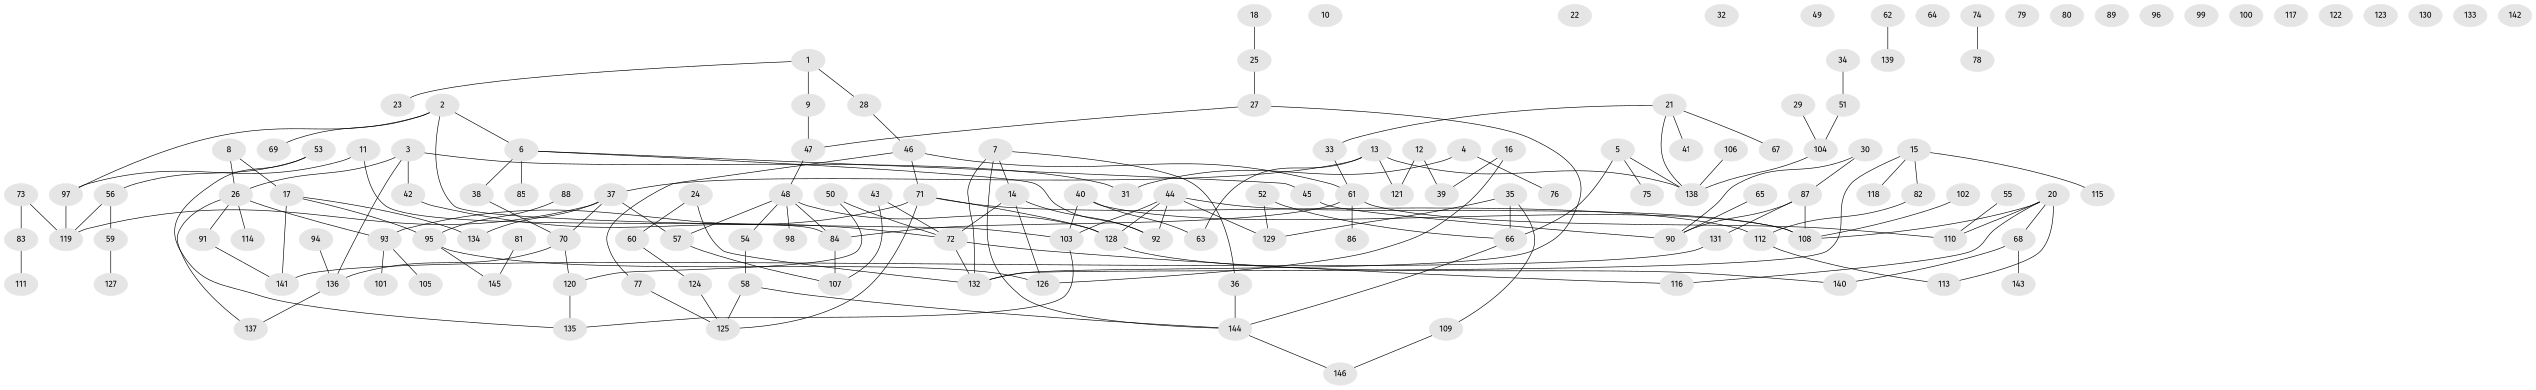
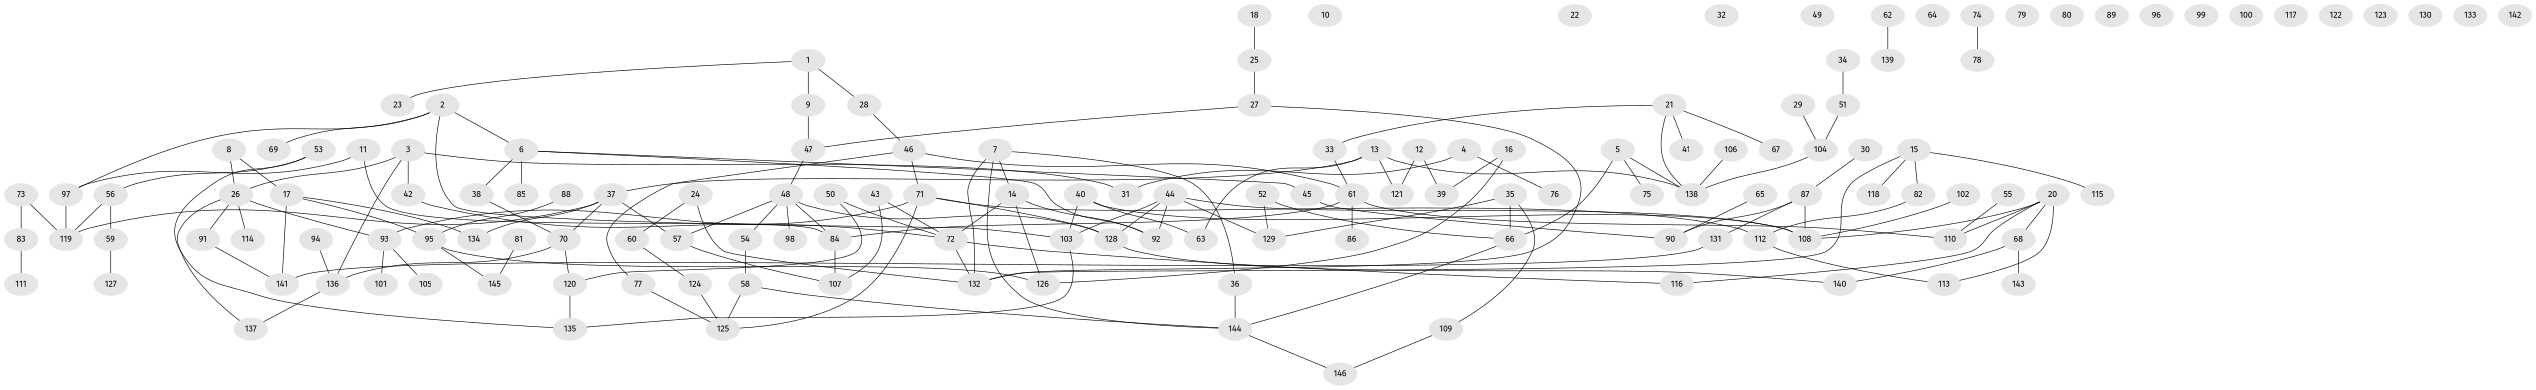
(1745, 180) -> none
